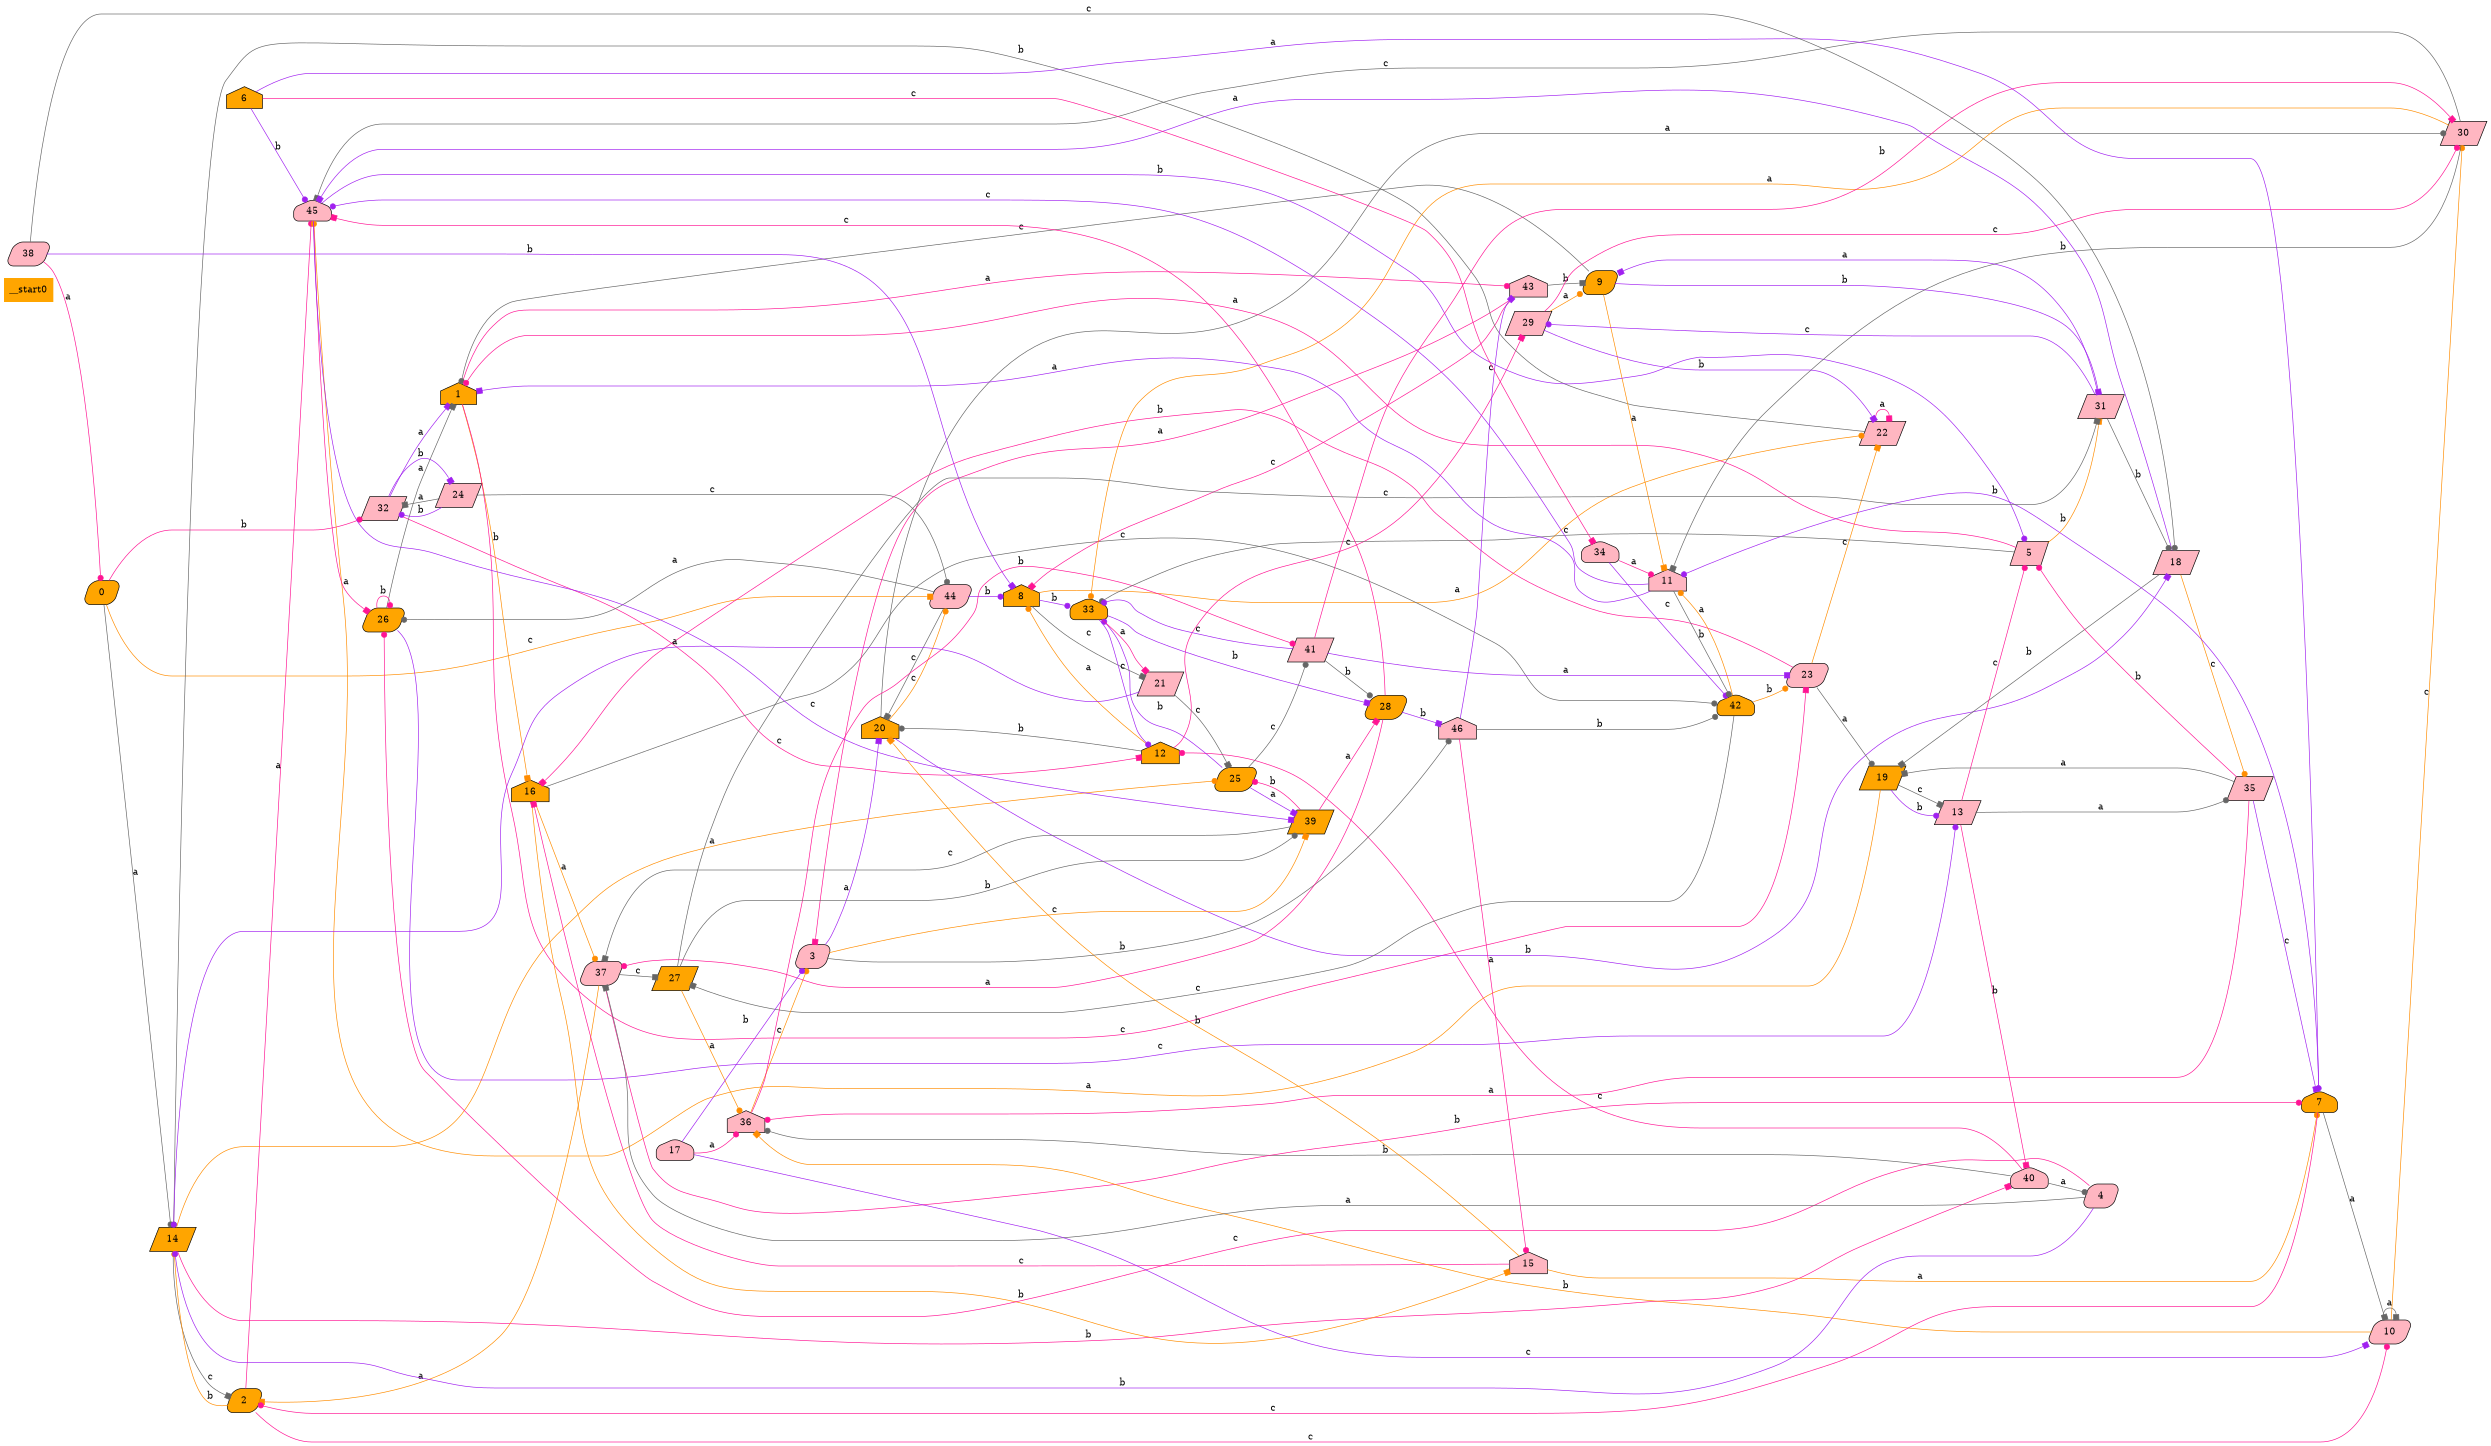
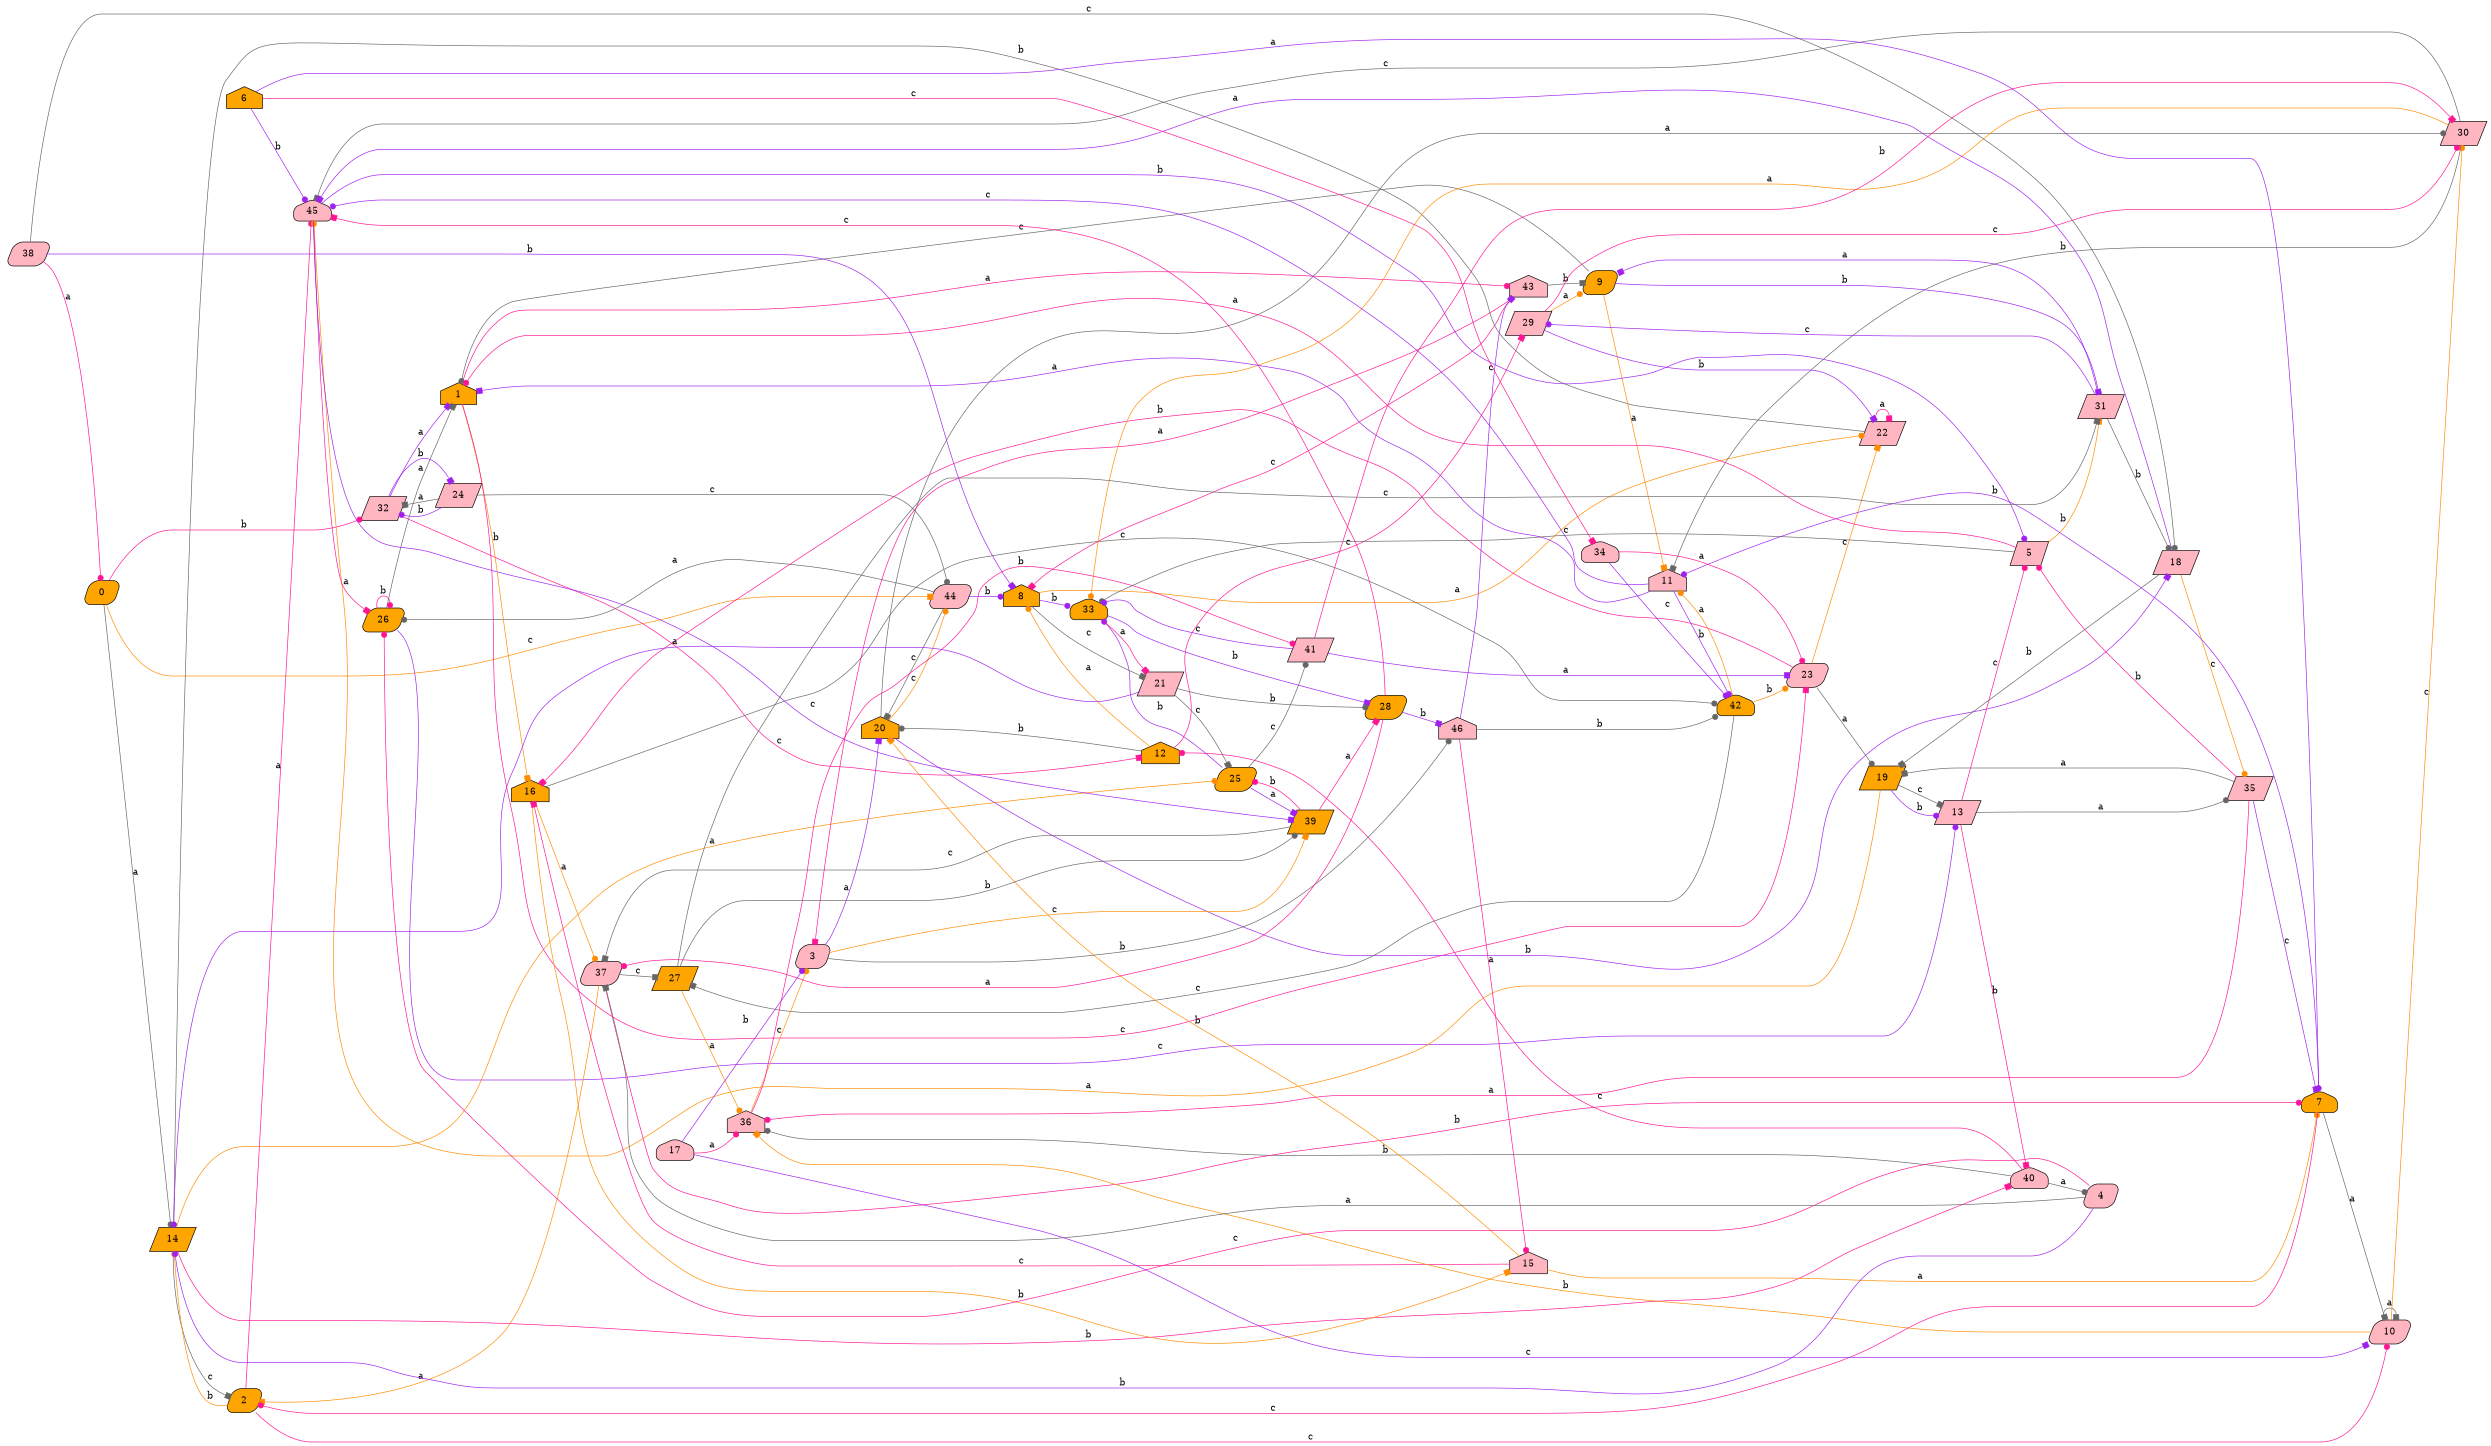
(29, 290) -> none
(1634, 567) -> (1730, 573)
(1701, 641) -> (1701, 641)
(1346, 677) -> (1269, 703)
(1123, 681) -> none
